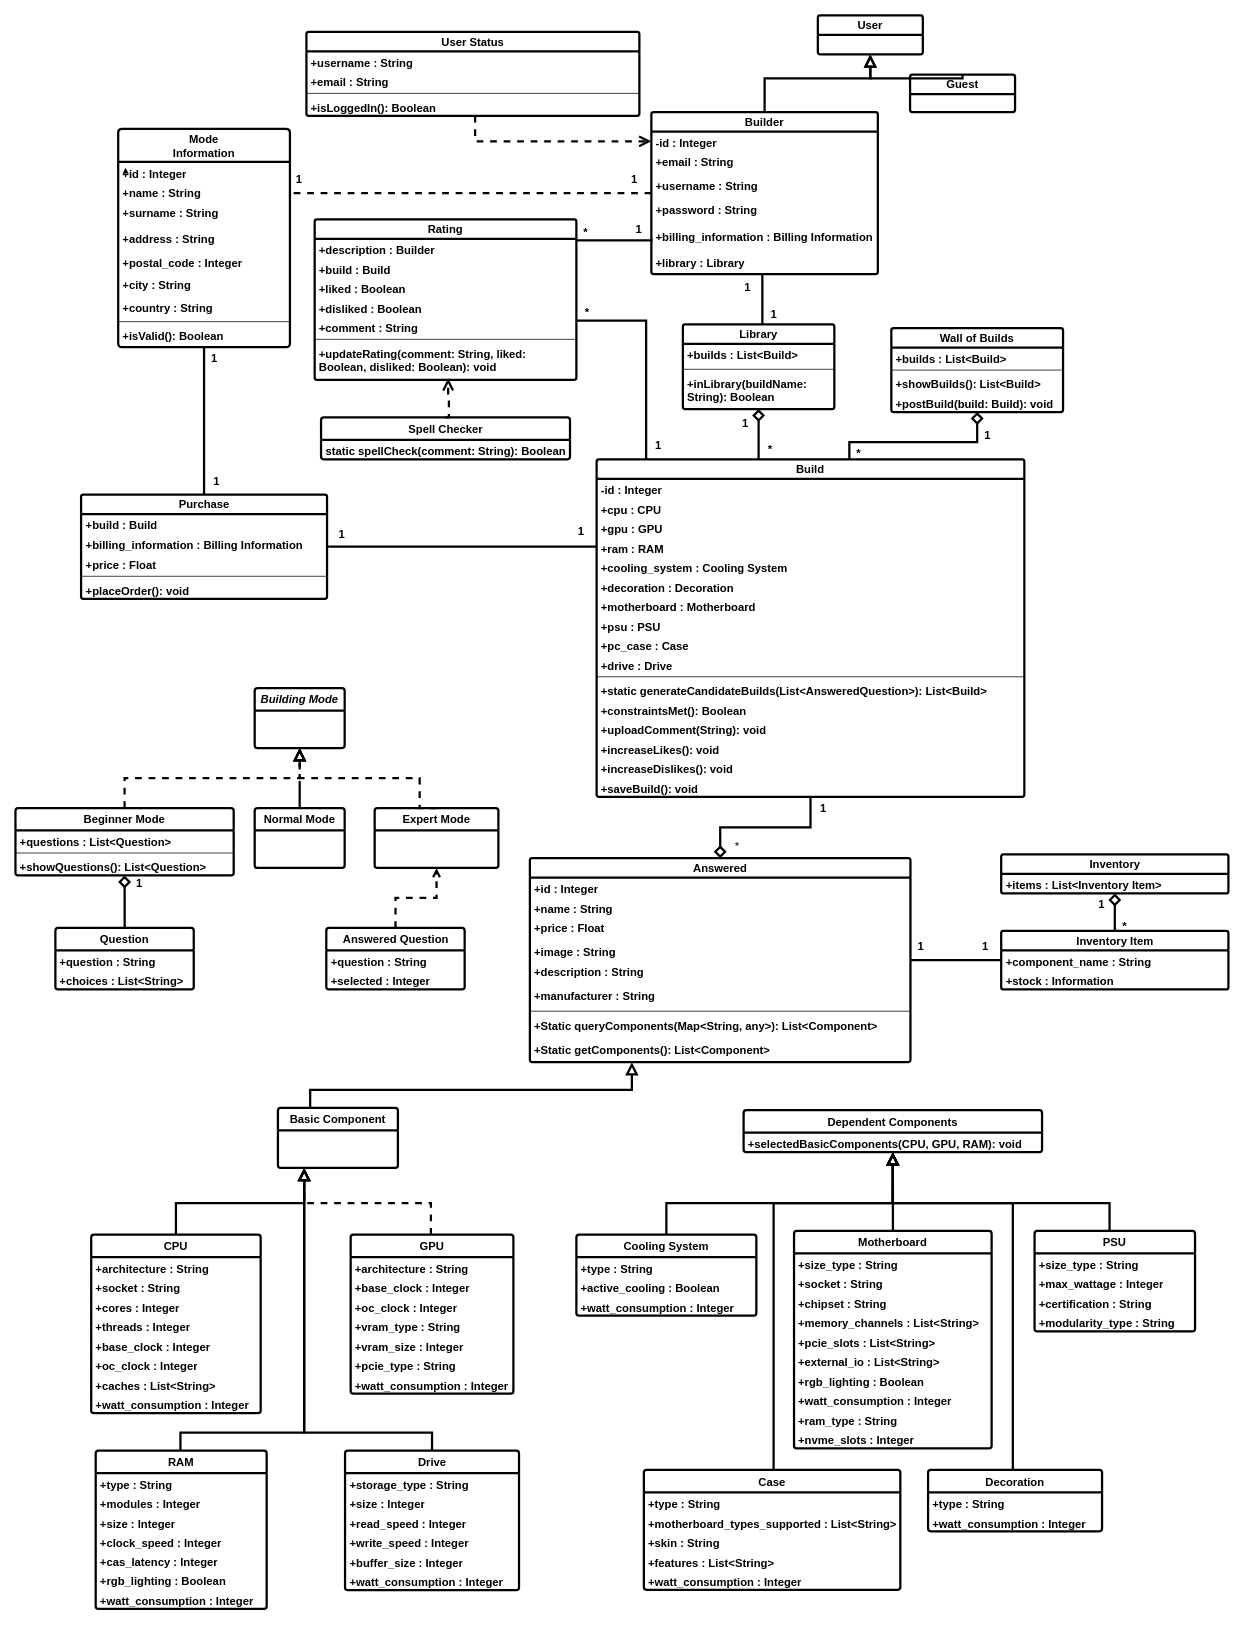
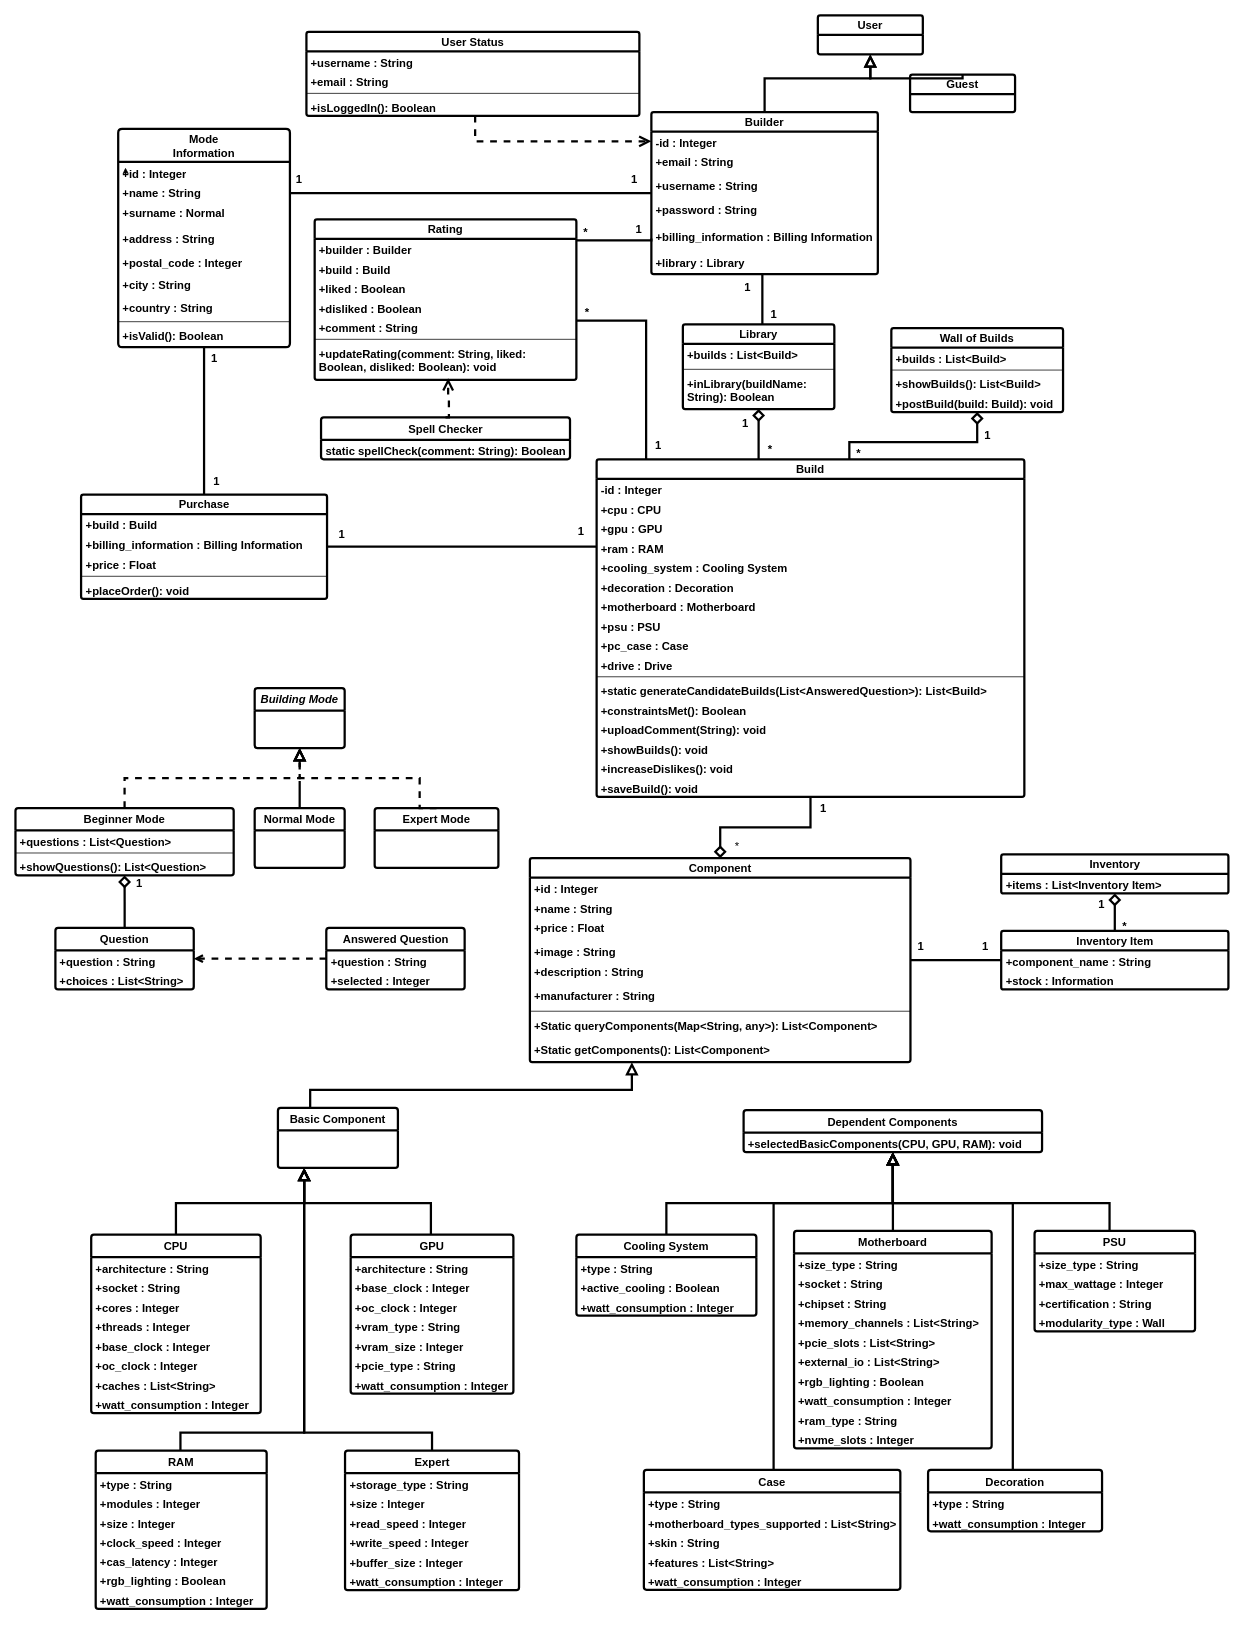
(468, 193) -> (468, 193)
(170, 213) -> (170, 213)
(378, 251) -> (366, 251)
(663, 750) -> (654, 750)
(720, 868) -> (720, 868)
(413, 898) -> (264, 959)
(382, 1203) -> (382, 1203)
(1109, 1324) -> (1101, 1324)
(432, 1462) -> (432, 1462)
